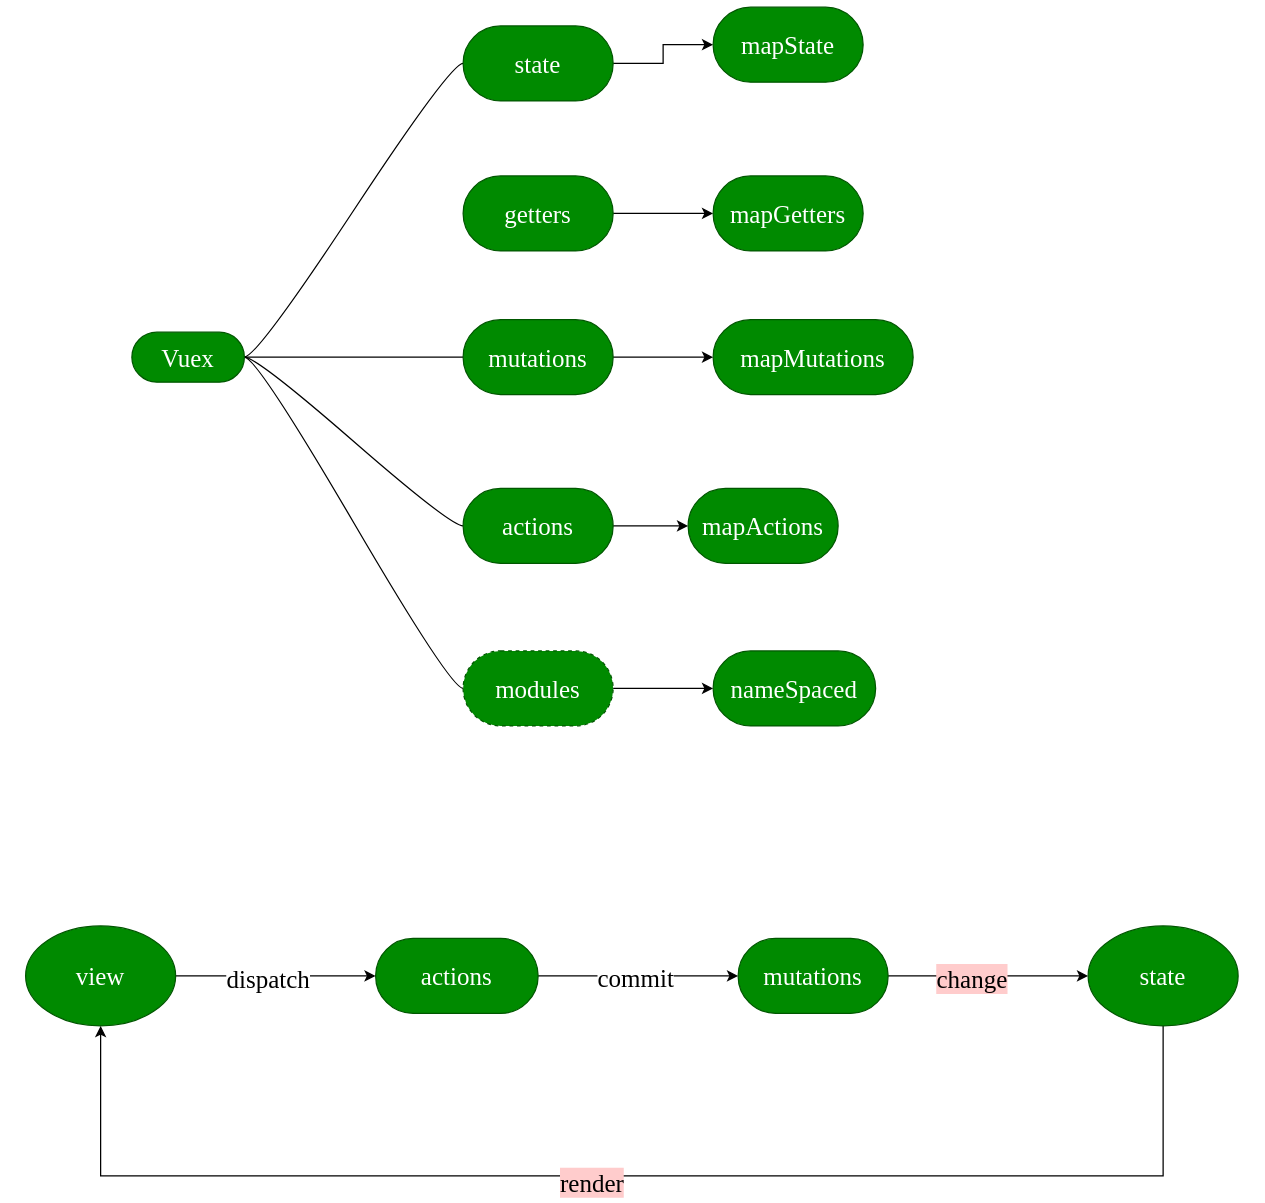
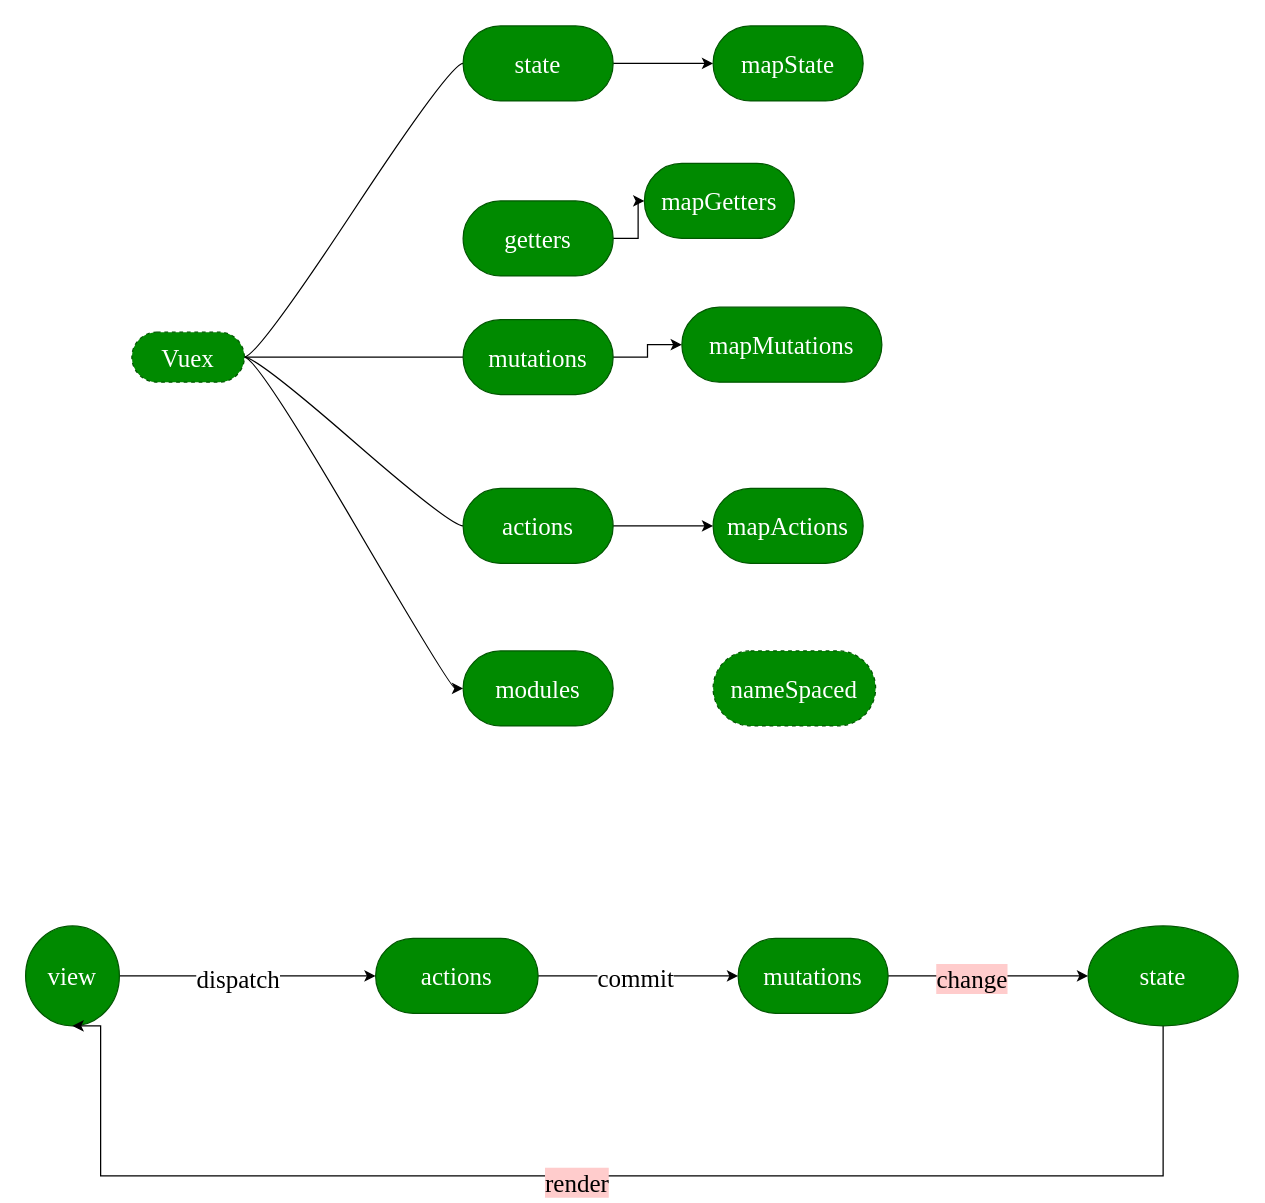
(788, 44) -> (788, 63)
(538, 213) -> (538, 238)
(788, 213) -> (719, 201)
(188, 357) -> (188, 357)
(813, 357) -> (782, 344)
(763, 526) -> (788, 526)
(427, 642) -> (423, 640)
(538, 688) -> (538, 688)
(659, 688) -> none
(794, 688) -> (794, 688)
(101, 976) -> (73, 976)
